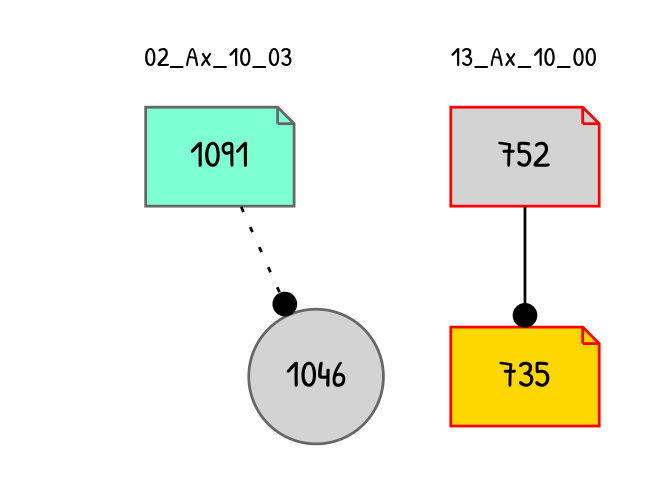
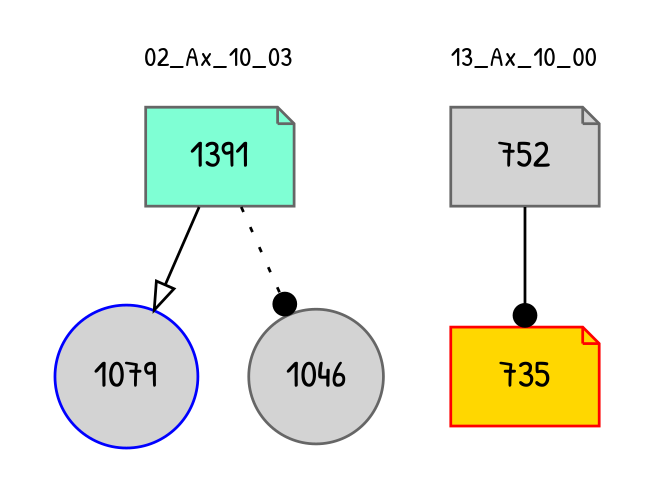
(220, 157) -> (220, 157)
(525, 157) -> (525, 157)
none -> (126, 377)
